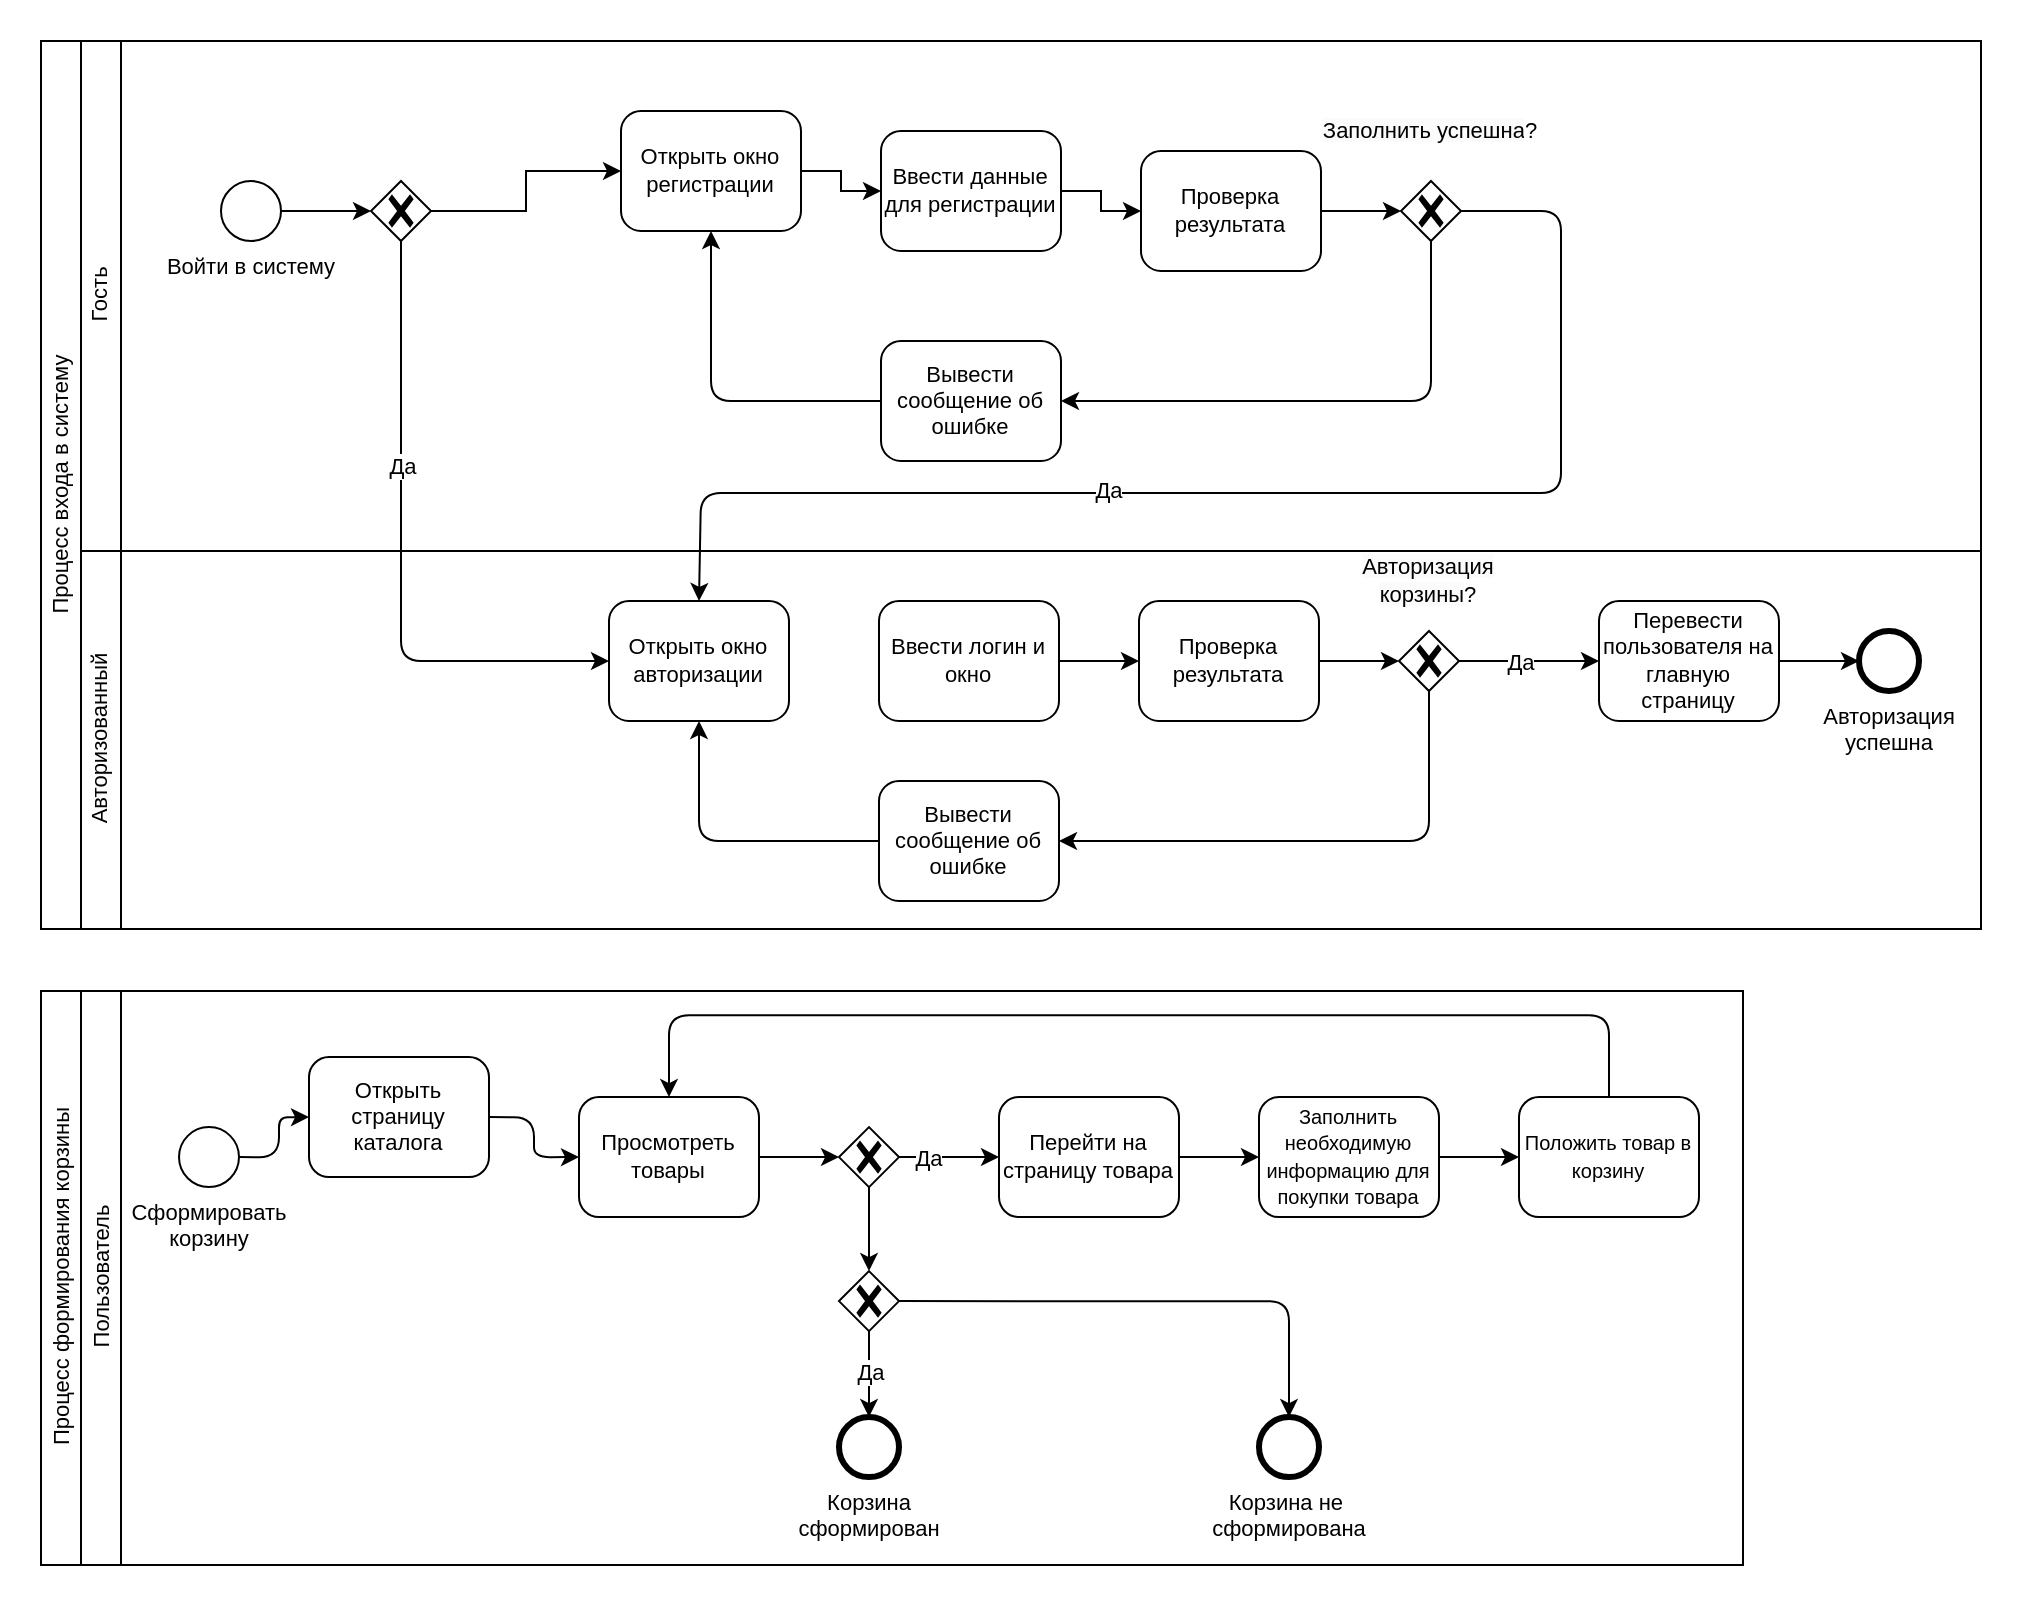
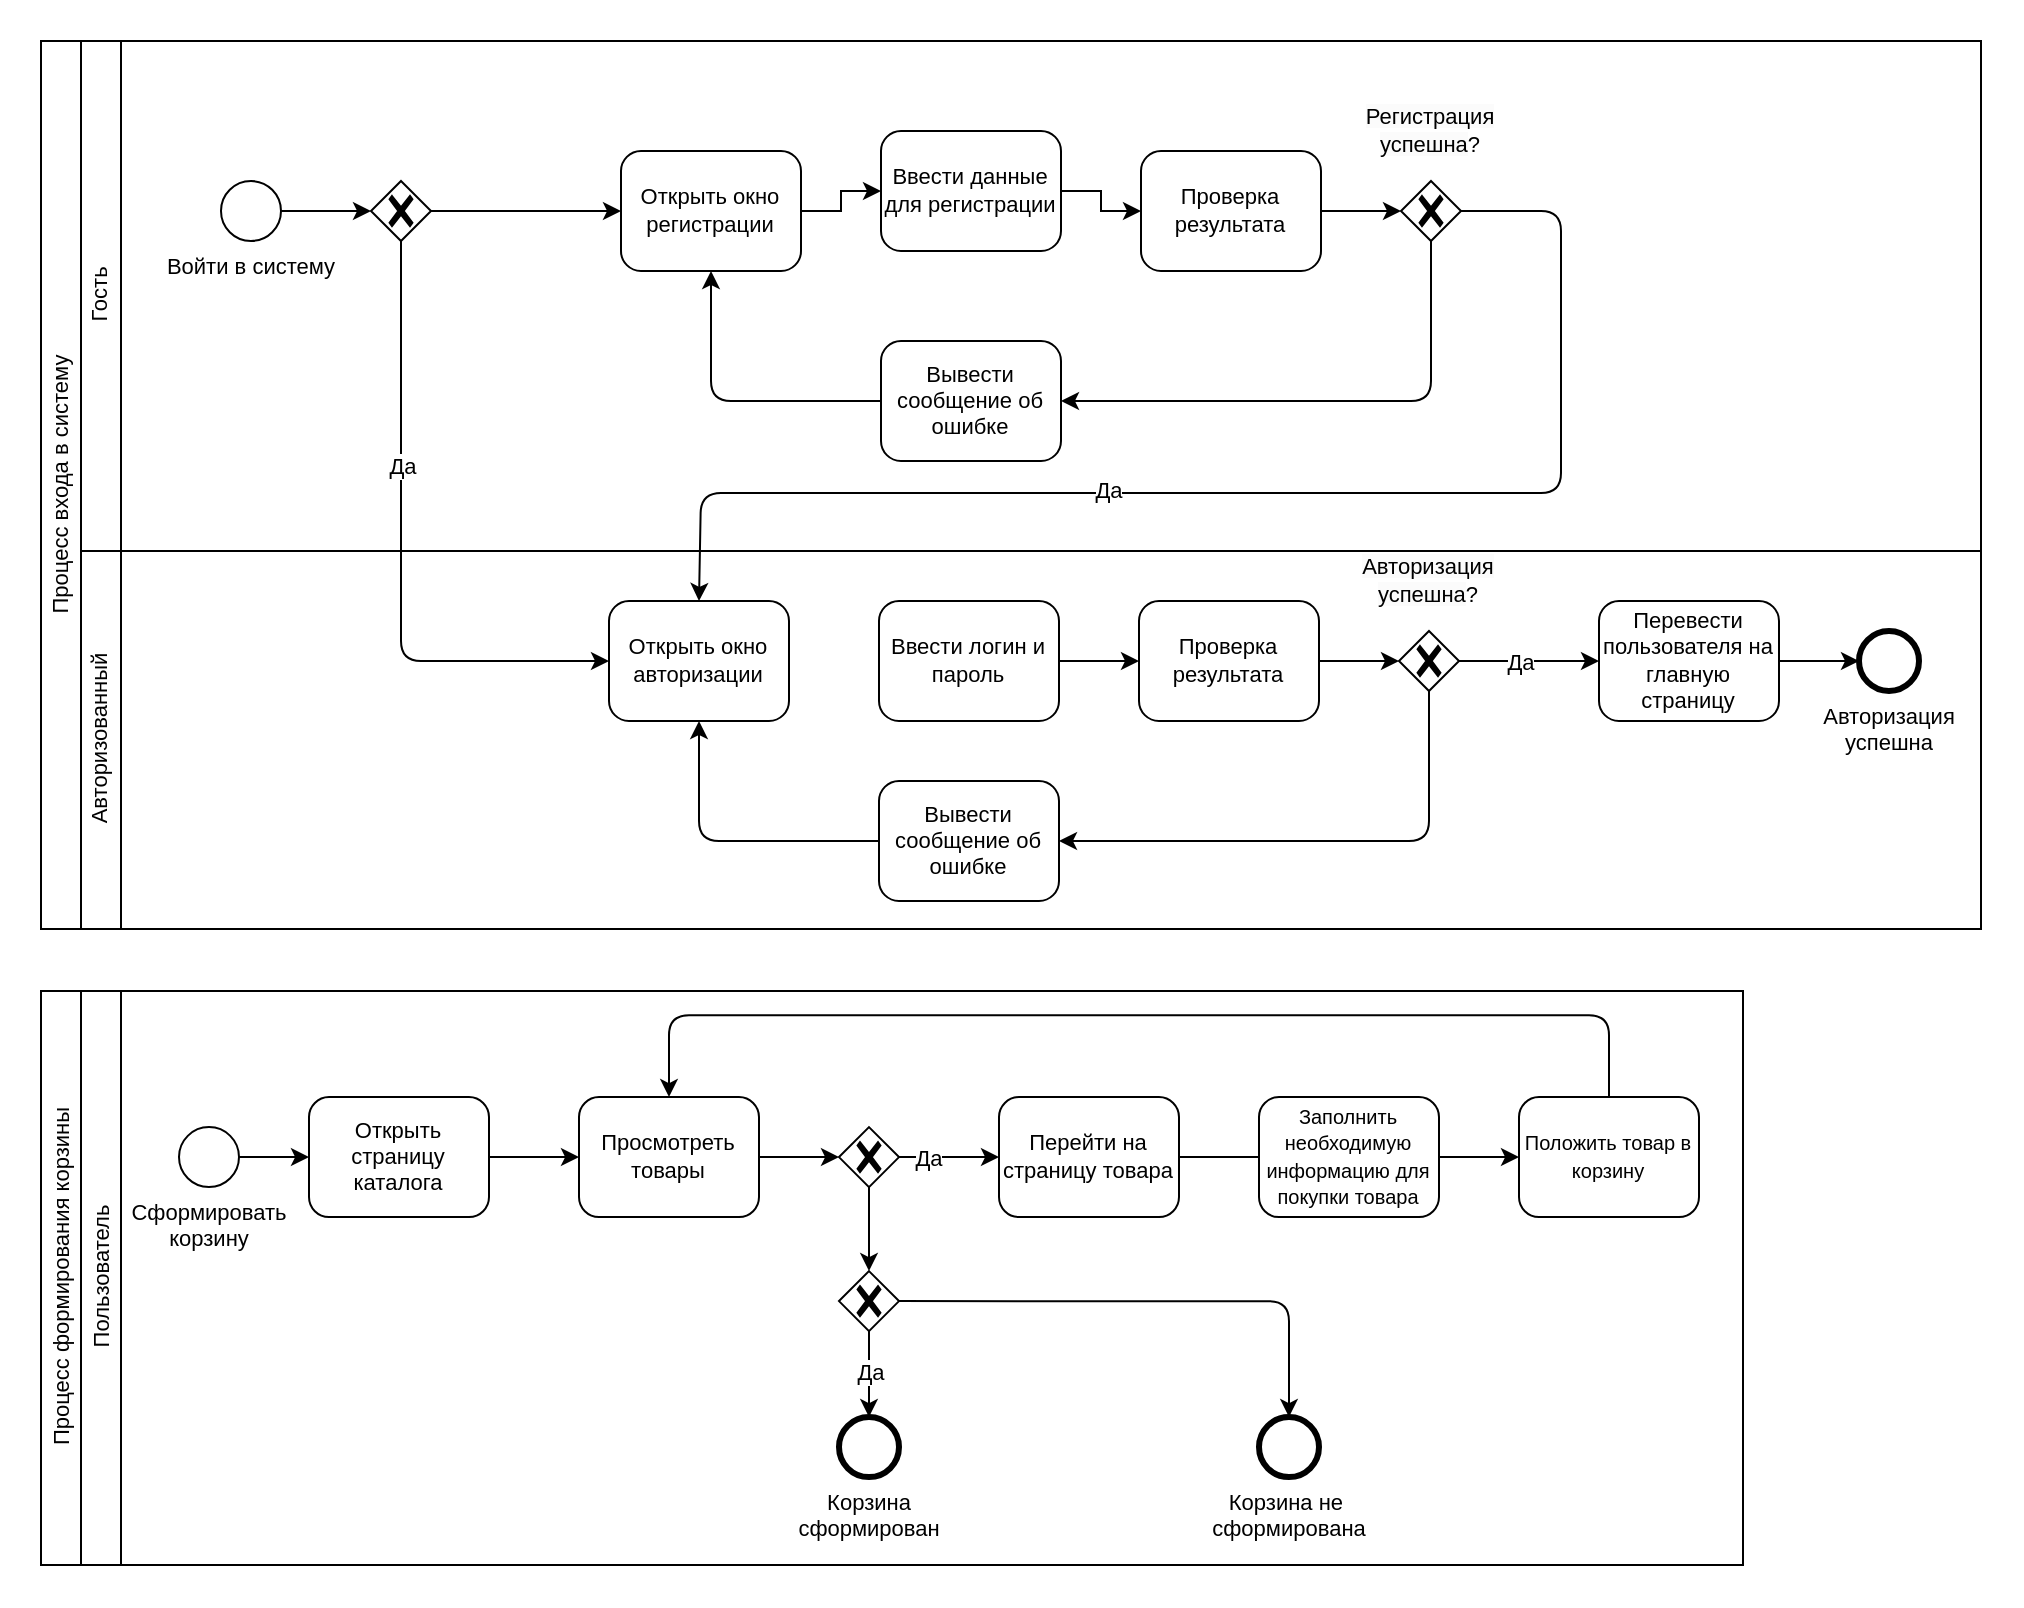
(1431, 131) -> (1431, 131)
(711, 171) -> (711, 211)
(1429, 581) -> (1429, 581)
(969, 661) -> (969, 661)
(399, 1117) -> (399, 1157)
(1244, 1157) -> (1249, 1157)
